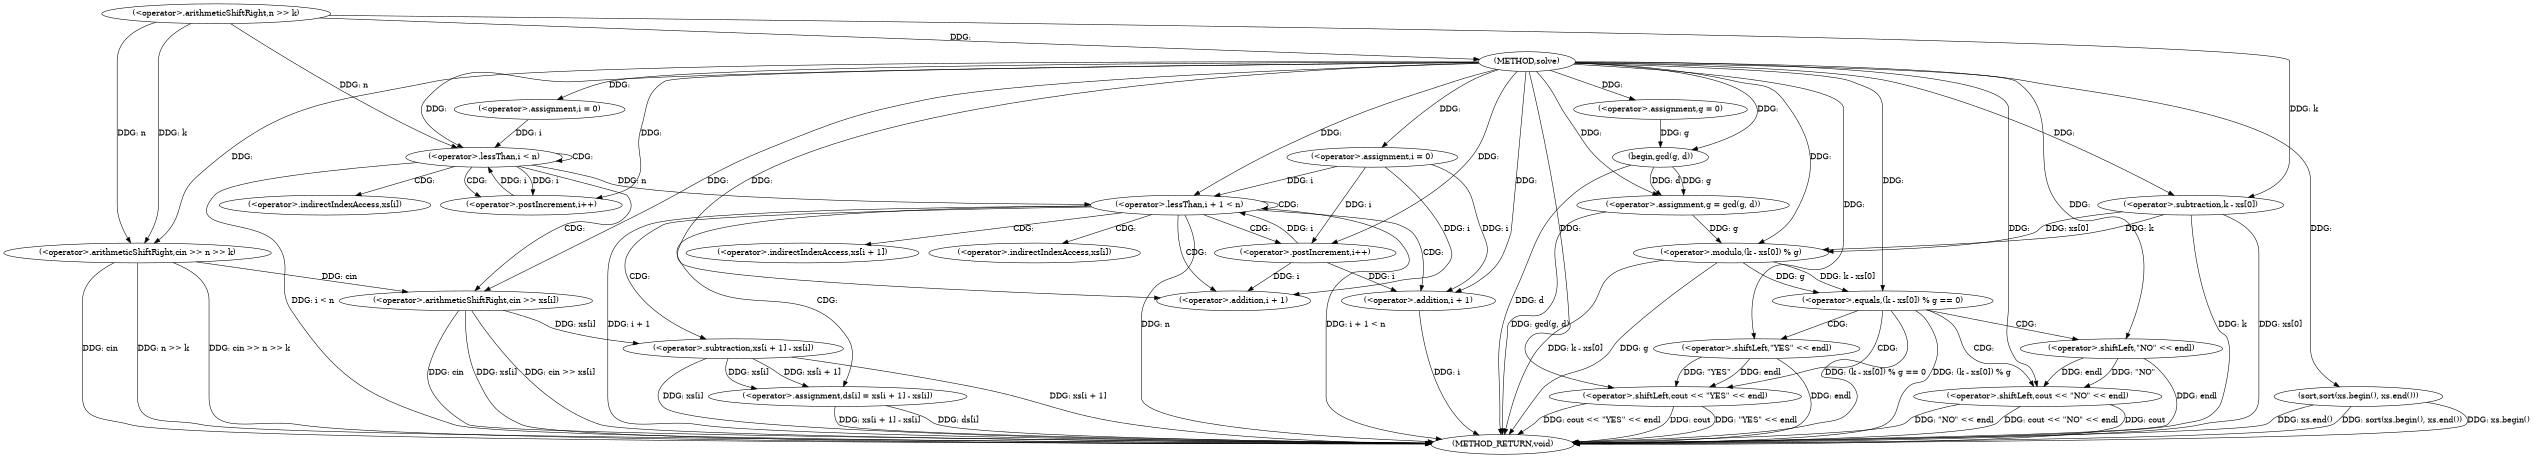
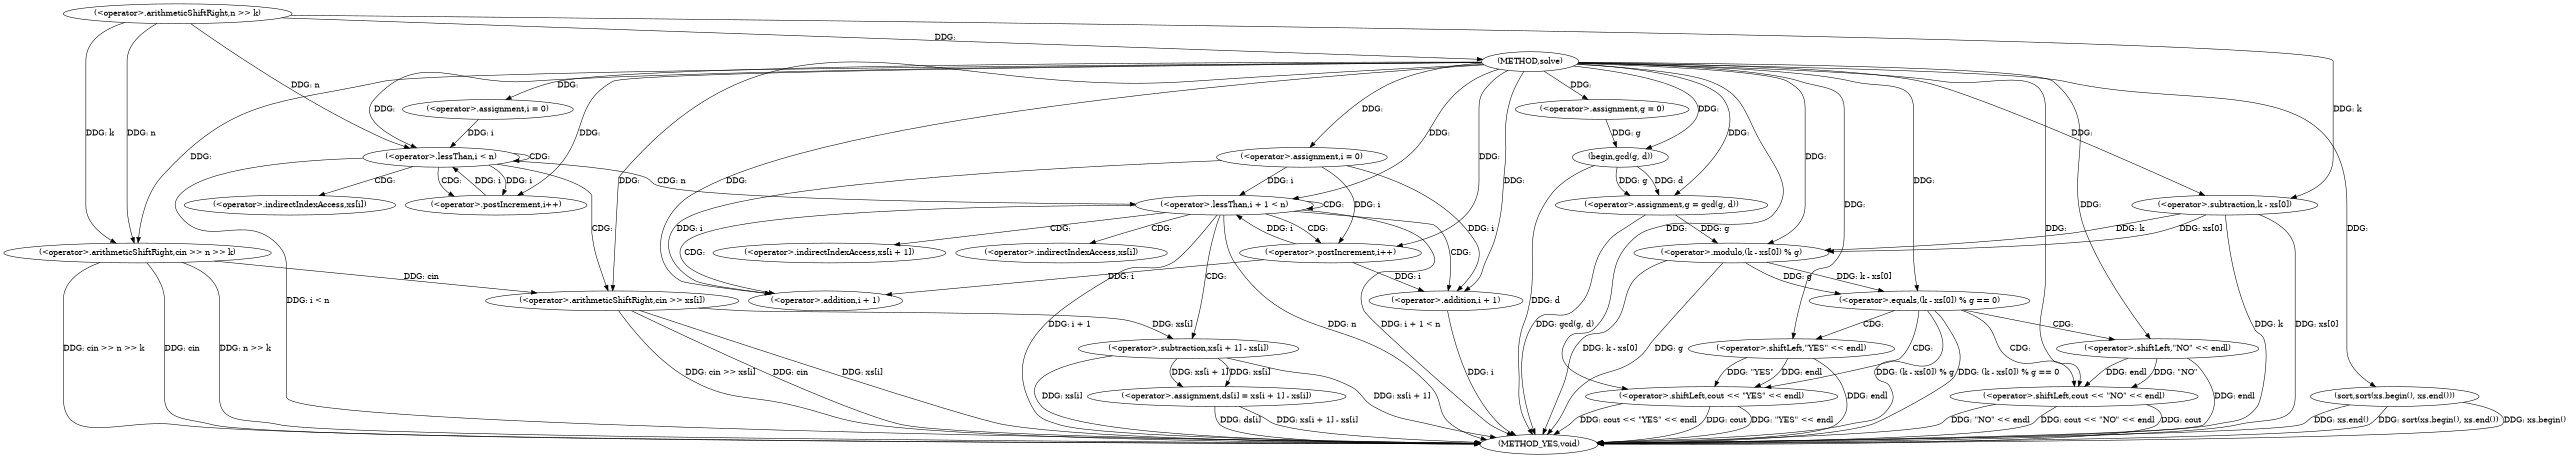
(632, 181) -> (672, 181)
(755, 223) -> none
(1503, 444) -> (1539, 444)
